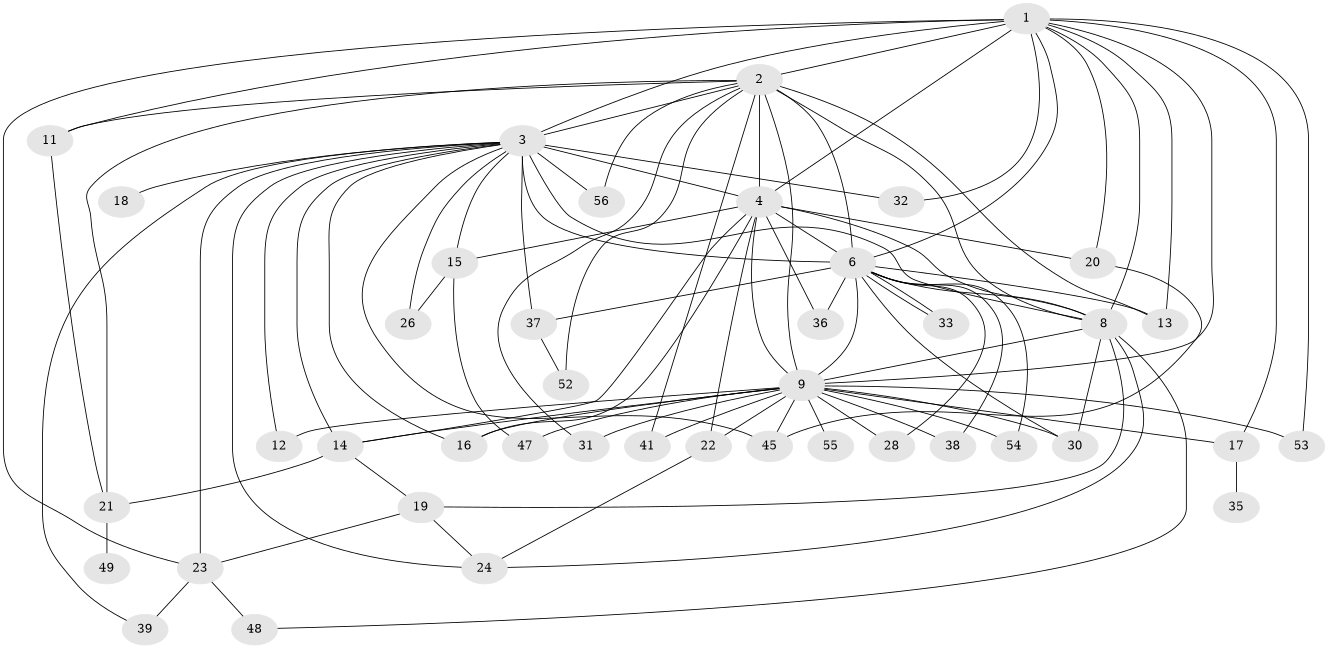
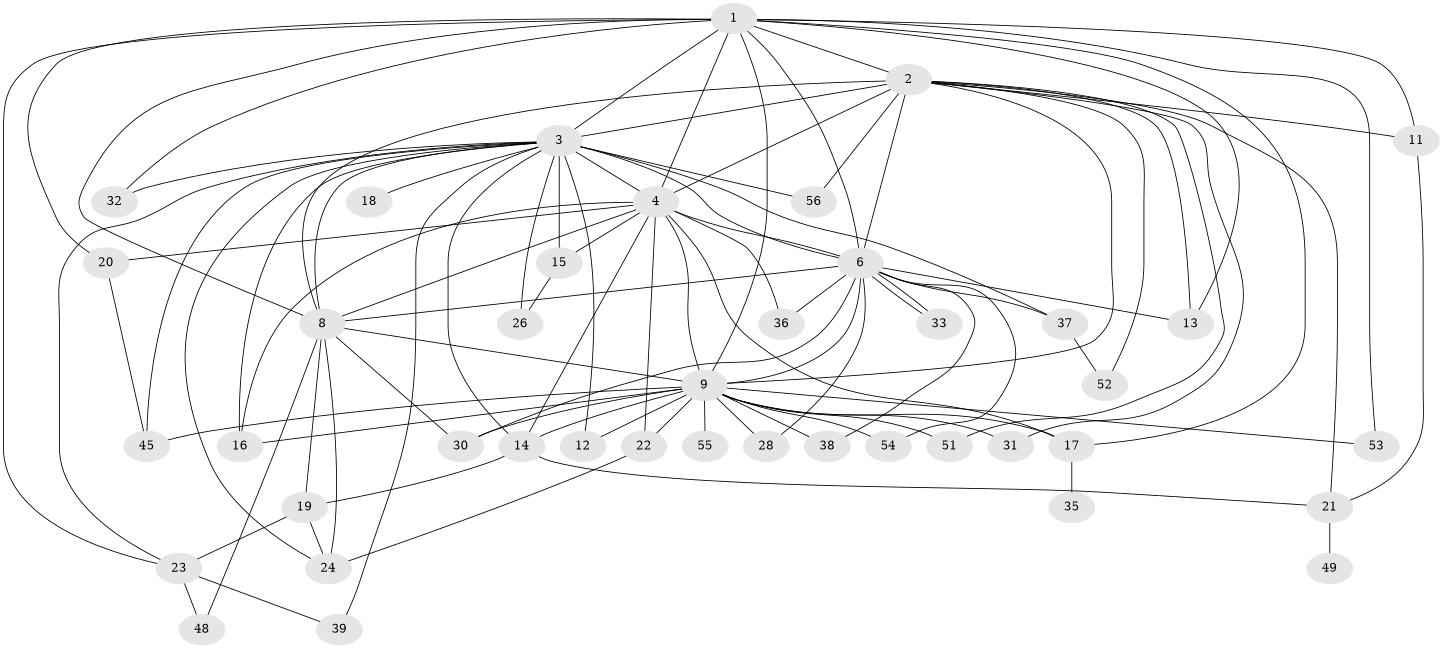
none -> (803, 372)
(525, 446) -> none
(647, 446) -> (950, 446)
